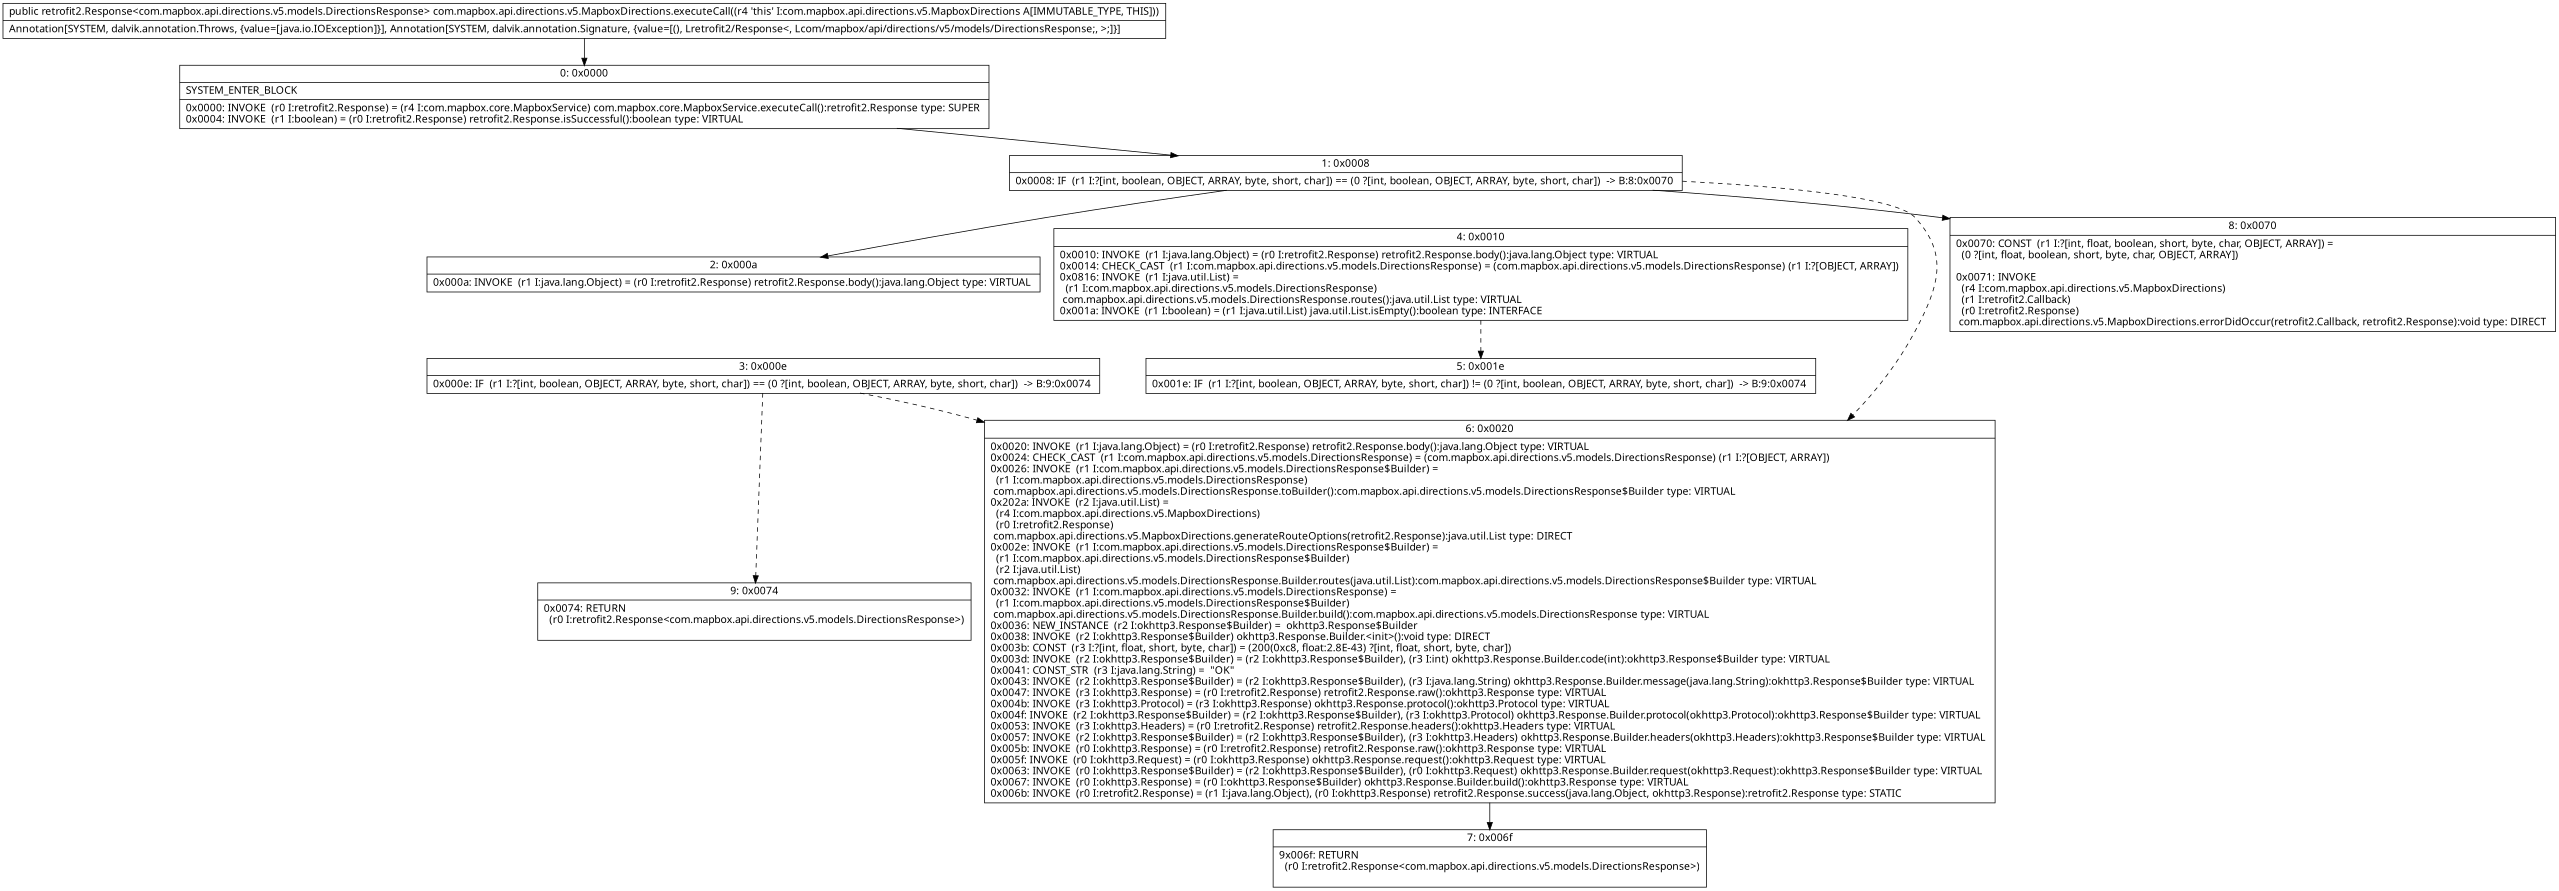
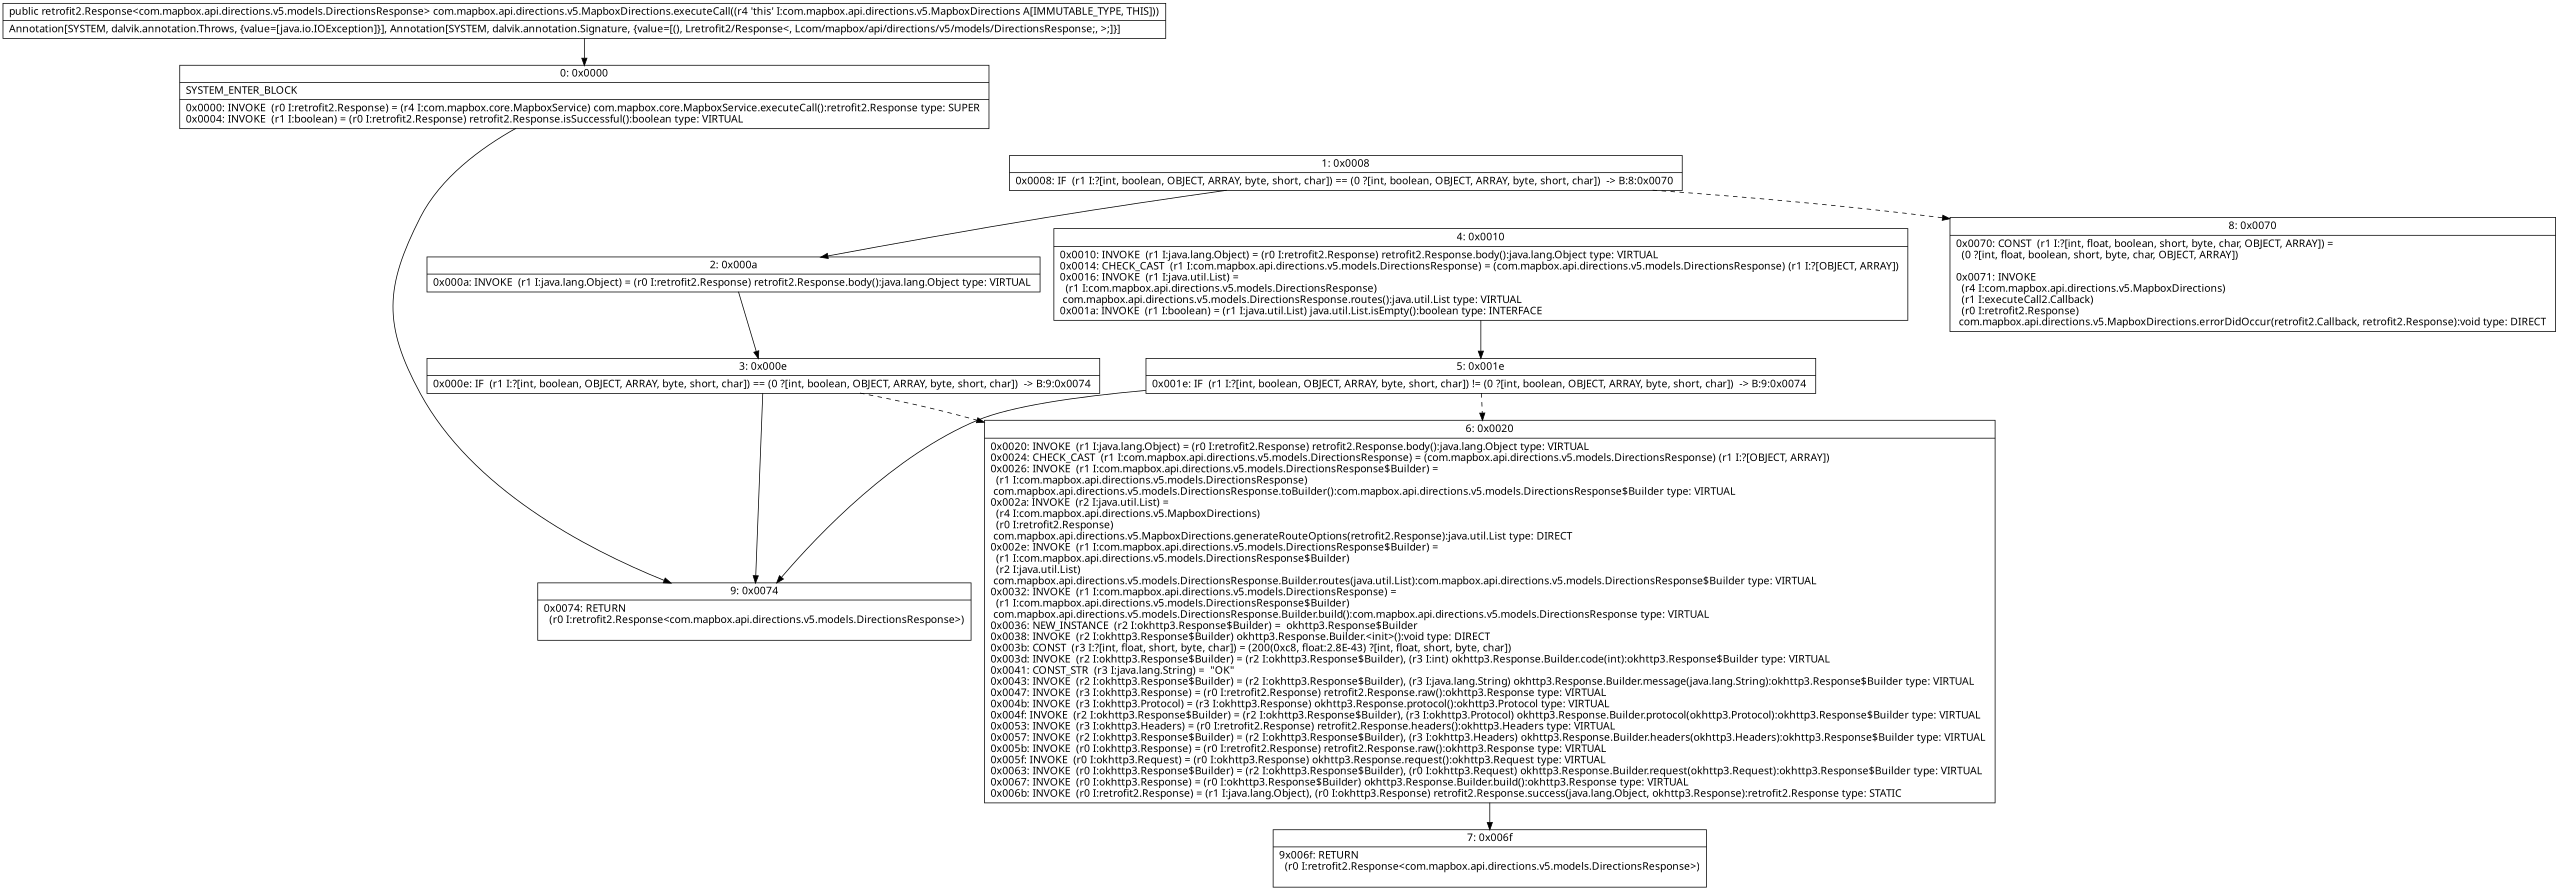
(1034, 142) -> (419, 391)
(1798, 202) -> (1798, 202)
(1920, 223) -> (1482, 403)
(1151, 277) -> (1151, 277)
(2013, 300) -> (2025, 300)
none -> (747, 322)
(1481, 336) -> (1481, 336)
none -> (941, 439)
(759, 484) -> (759, 484)
(1081, 503) -> (1081, 503)
